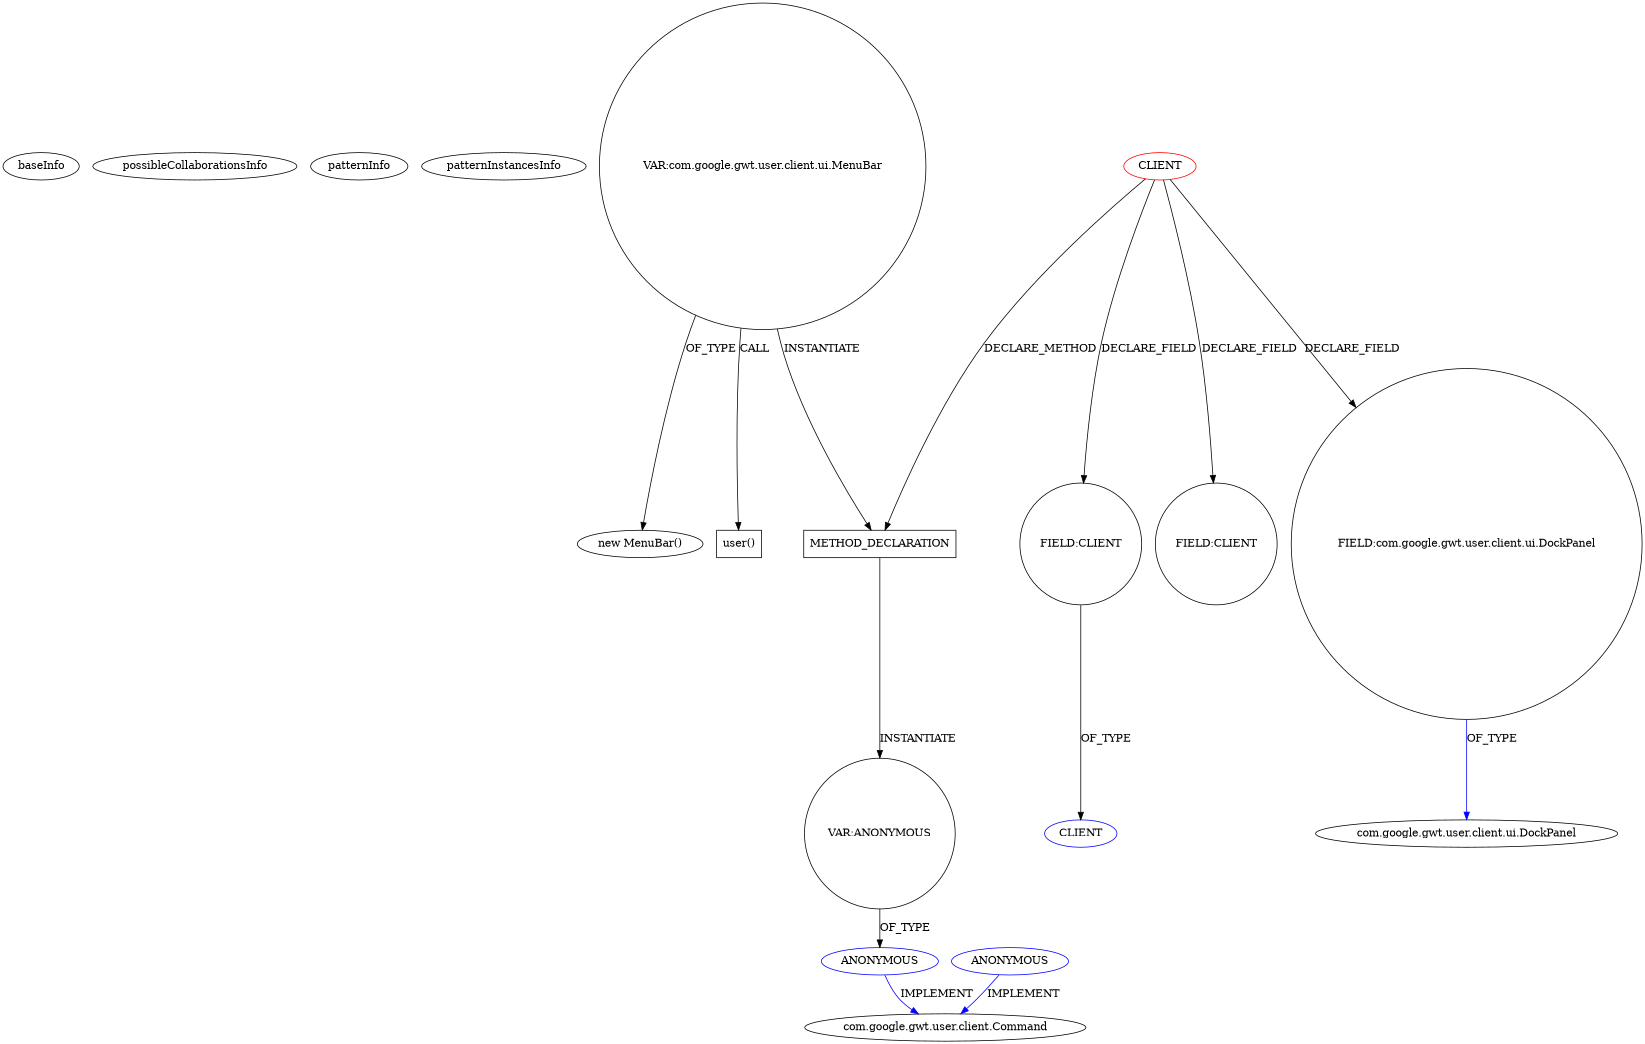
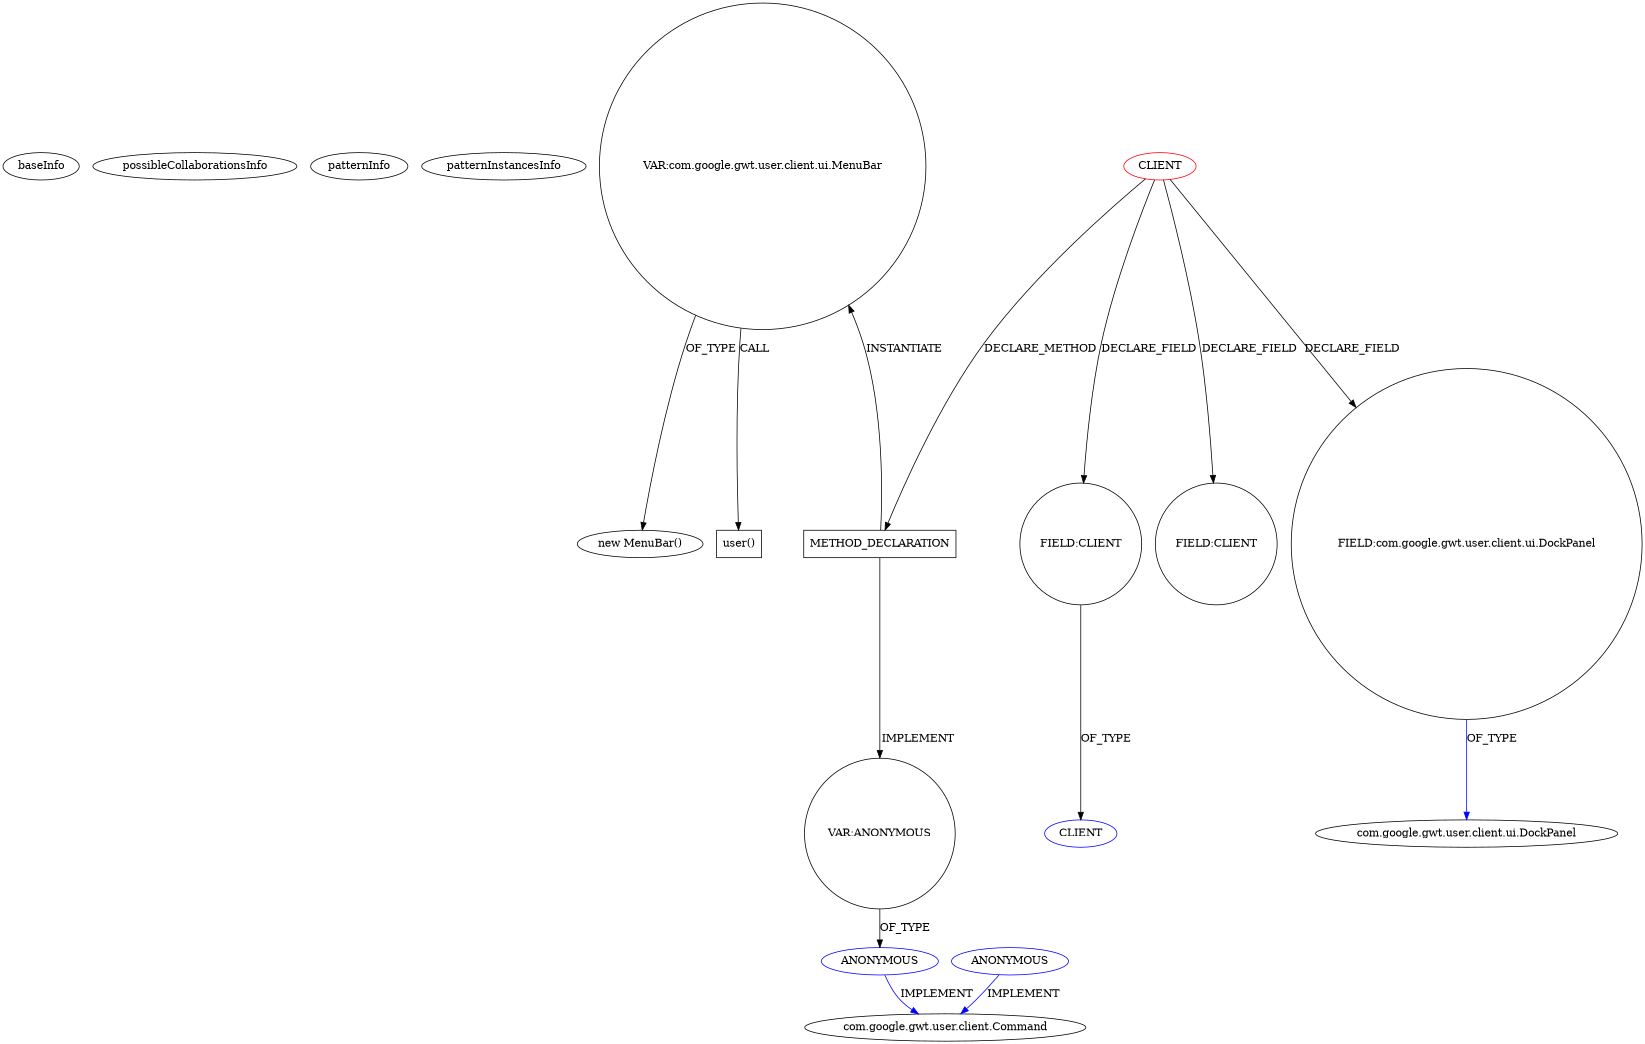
(814, 430) -> (878, 420)
(918, 739) -> (918, 739)
